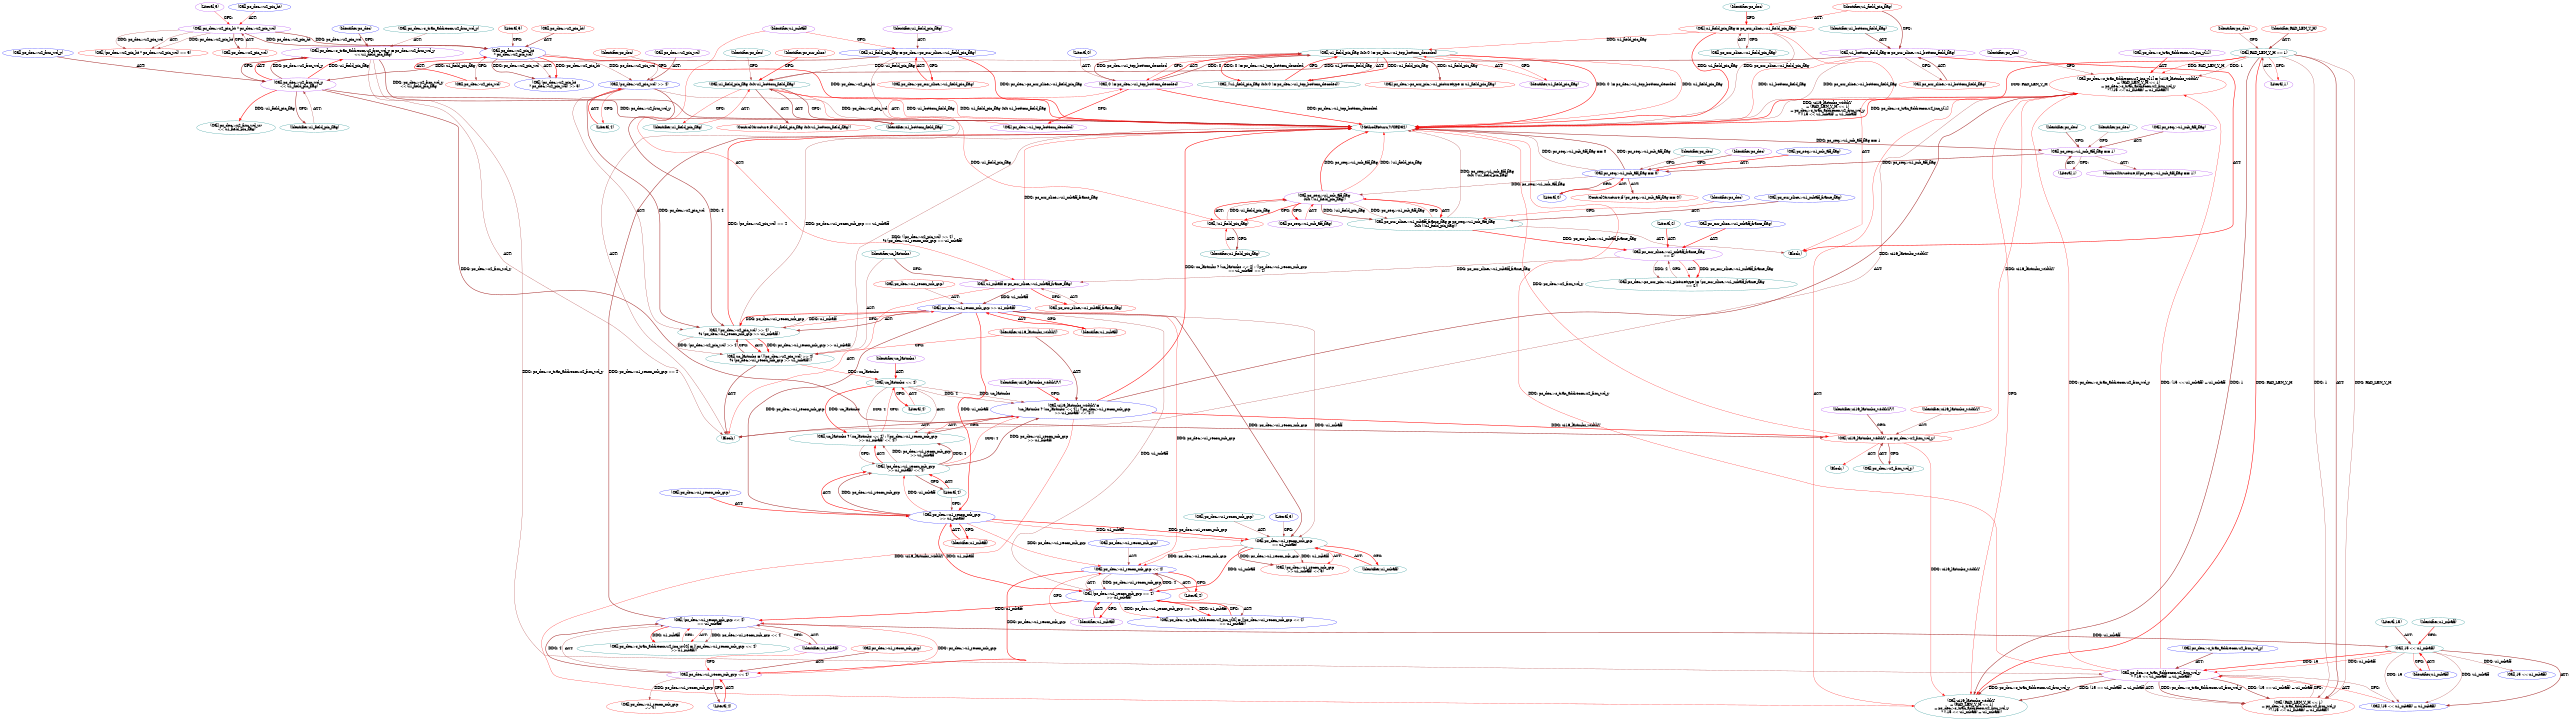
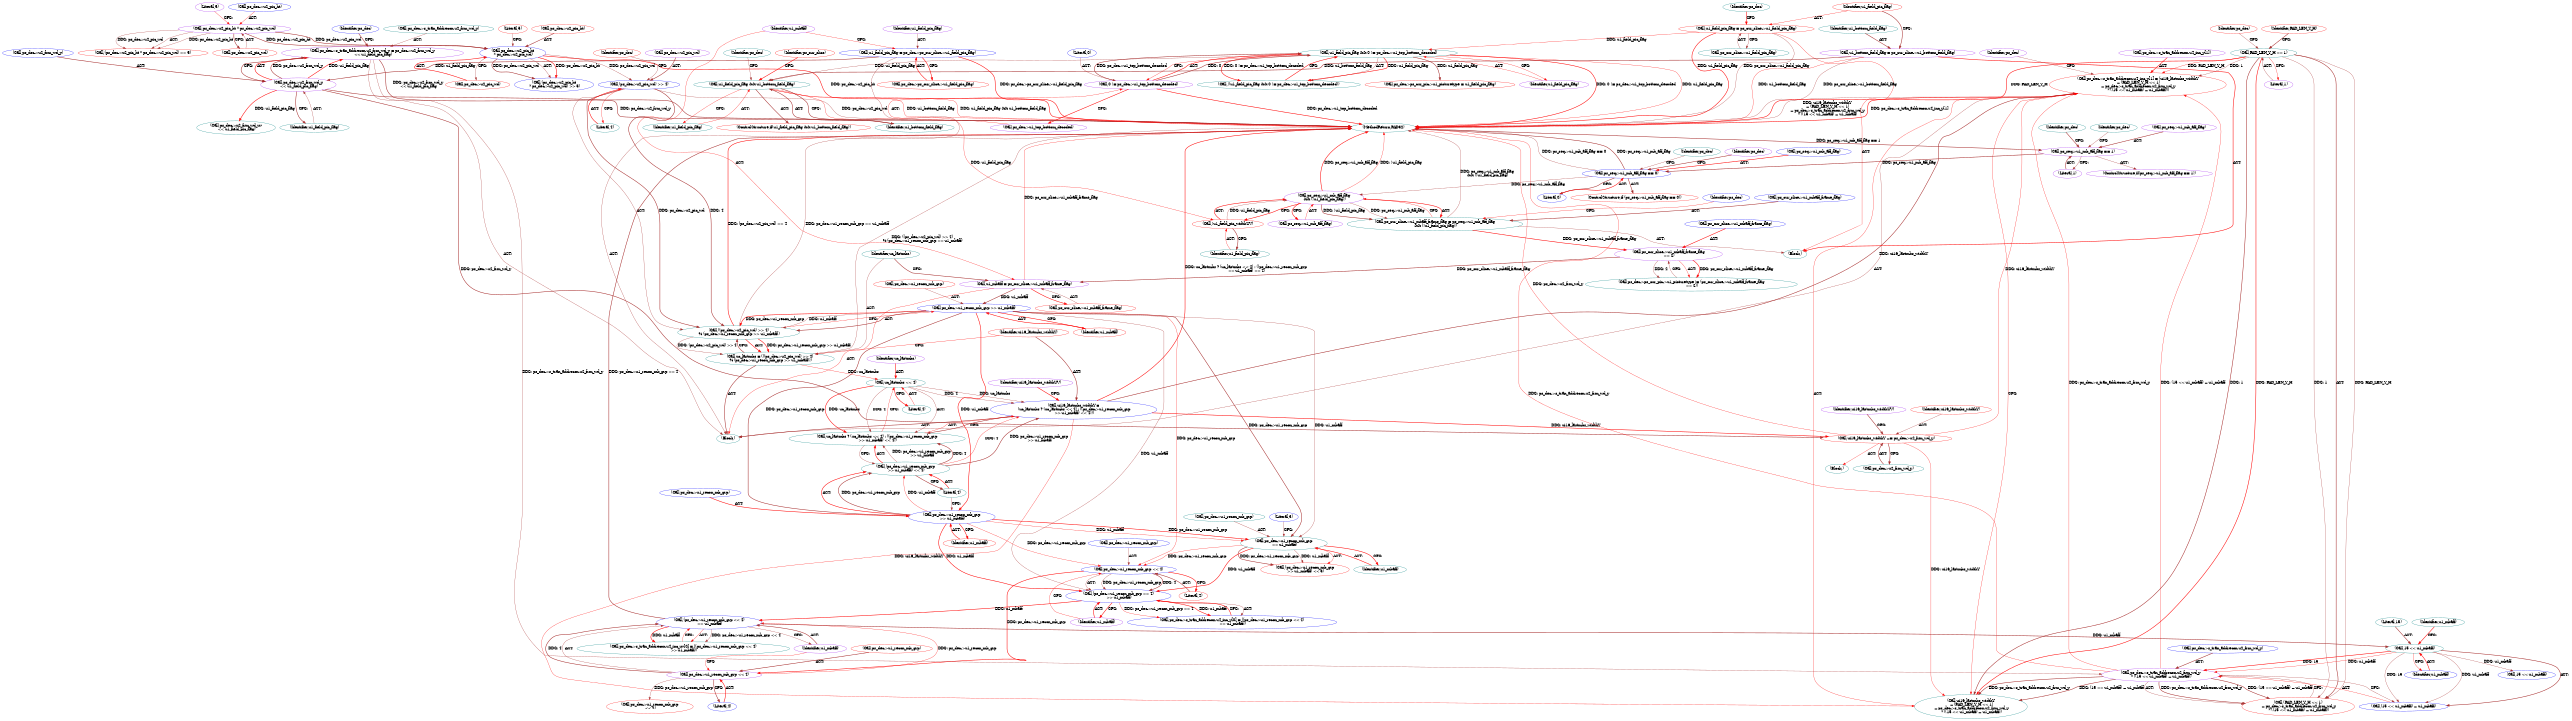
(2287, 40) -> (2287, 40)
(1949, 85) -> none
(1383, 128) -> (1383, 128)
(1228, 224) -> (1228, 224)
(1666, 224) -> none
(1352, 271) -> (1352, 271)
